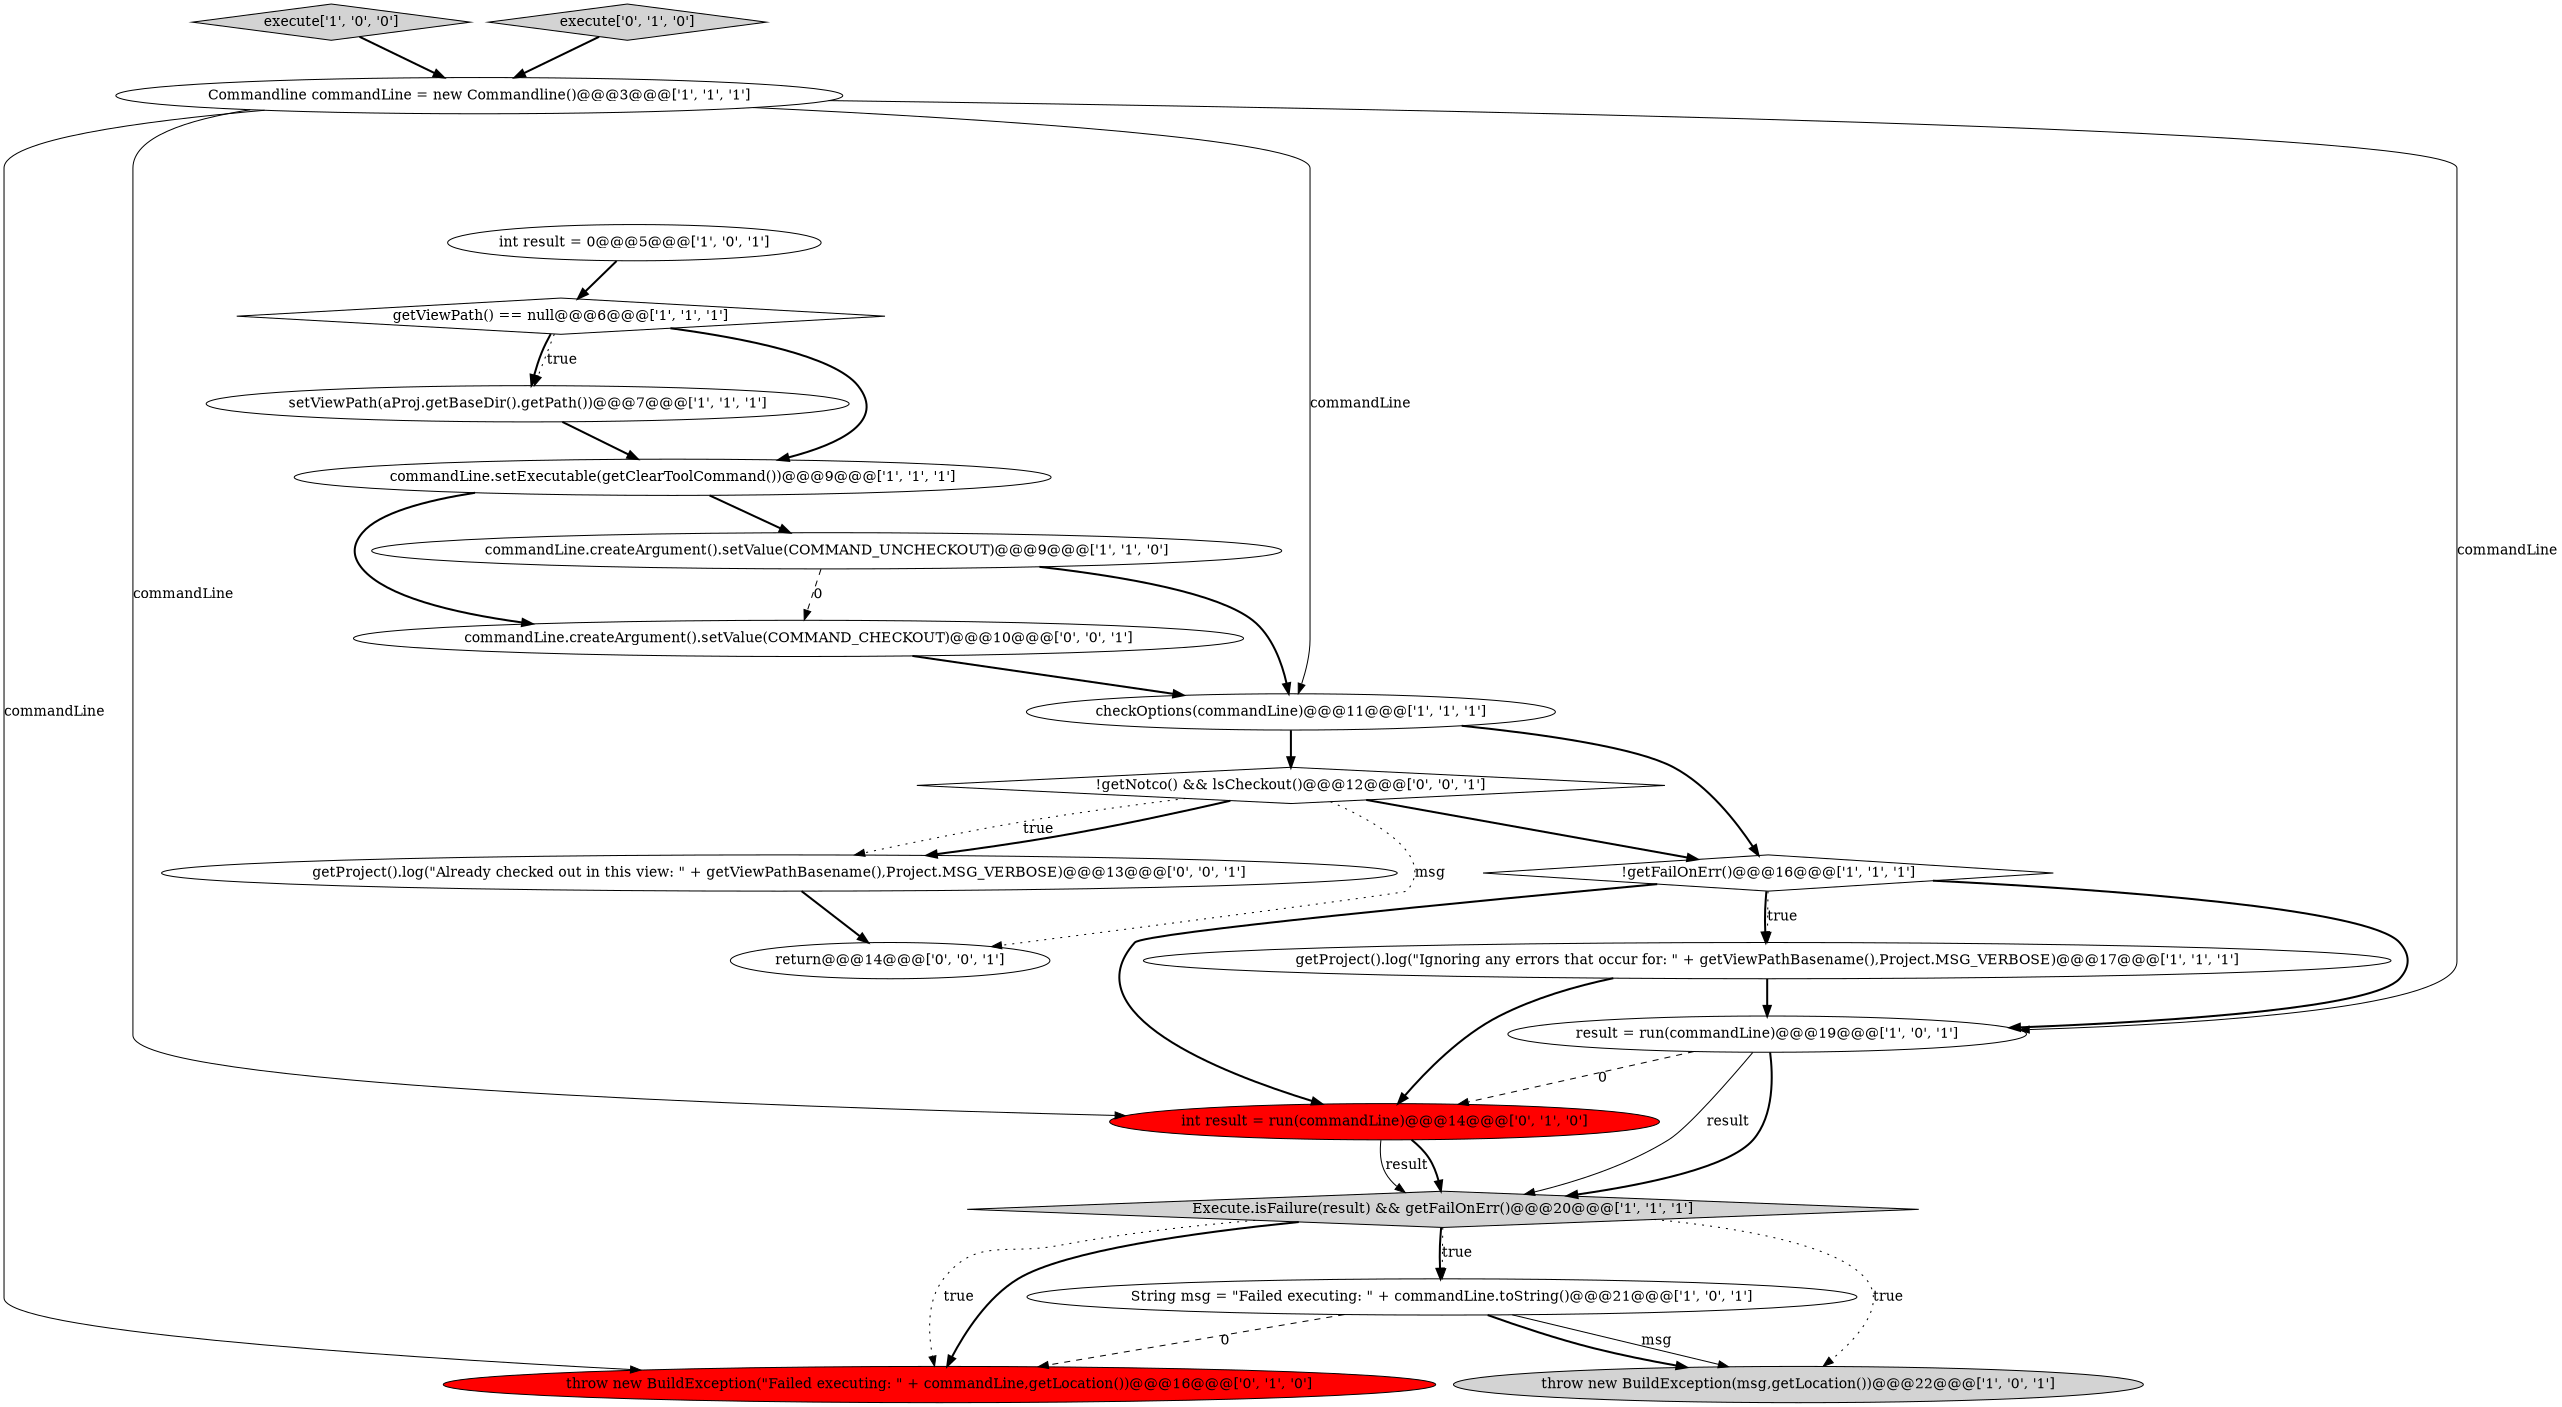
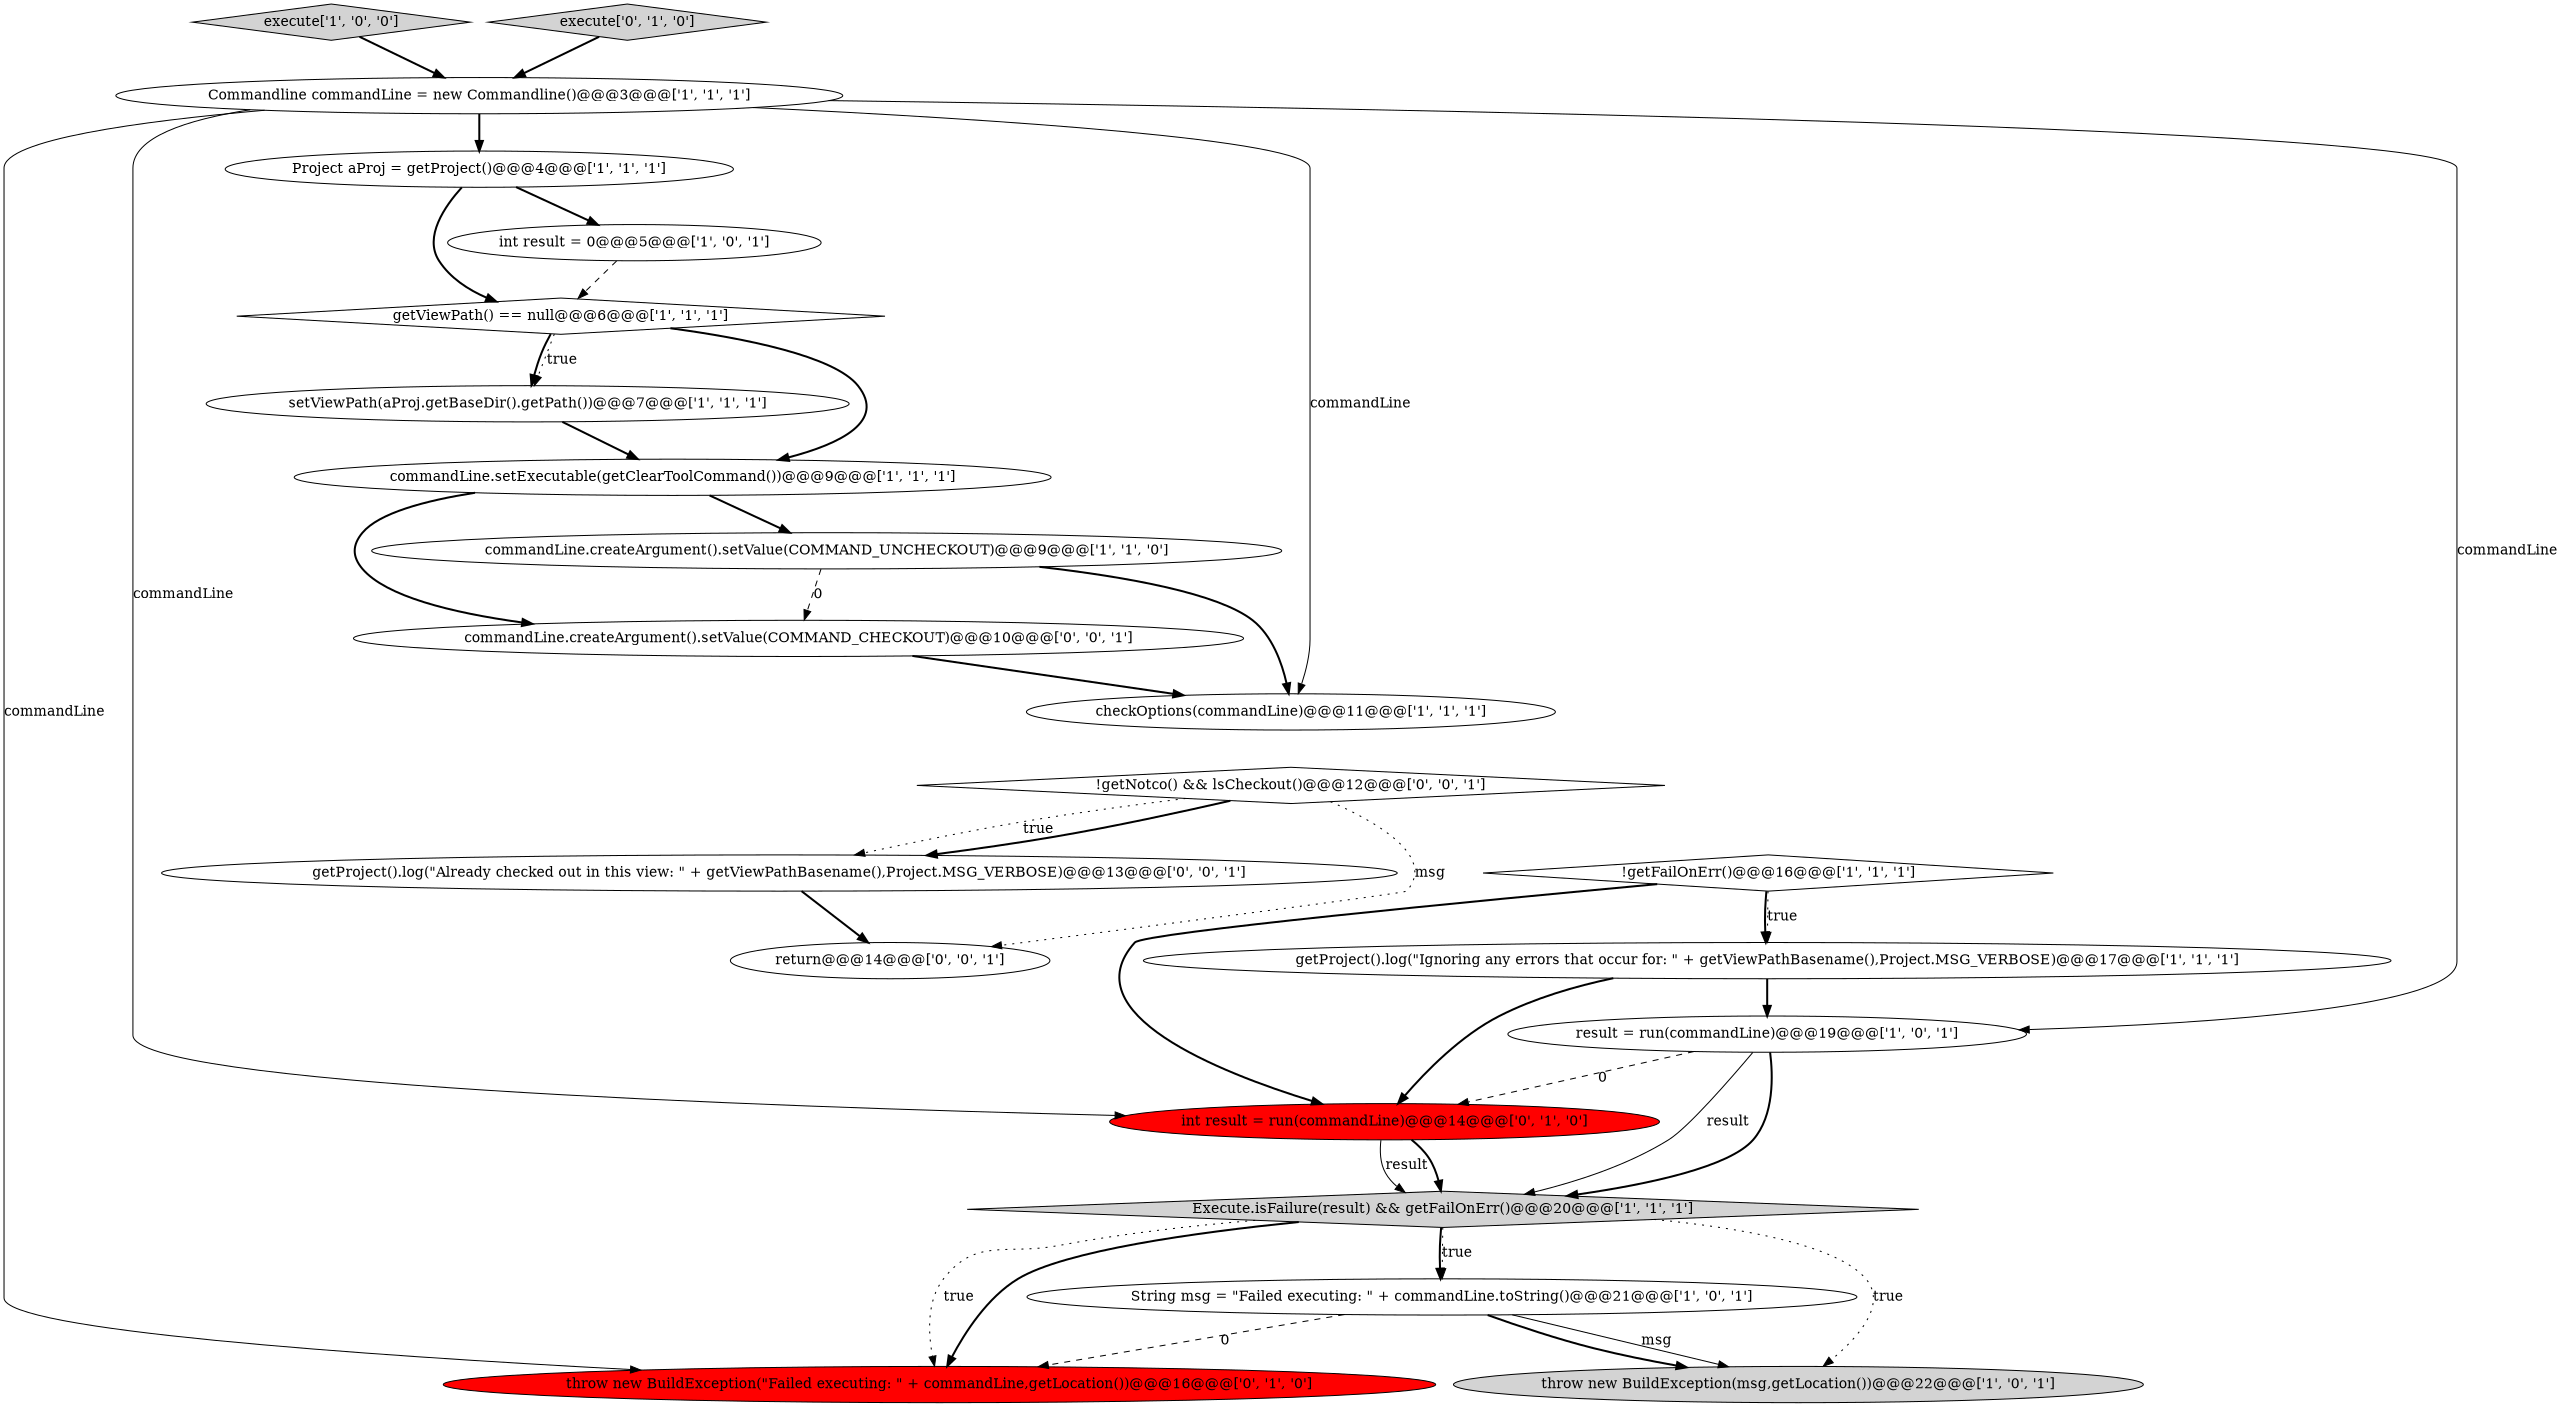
none -> (479, 169)
(601, 276) -> (601, 276)
(1291, 744) -> none
(1625, 751) -> none
(1527, 829) -> none
(2379, 931) -> none
